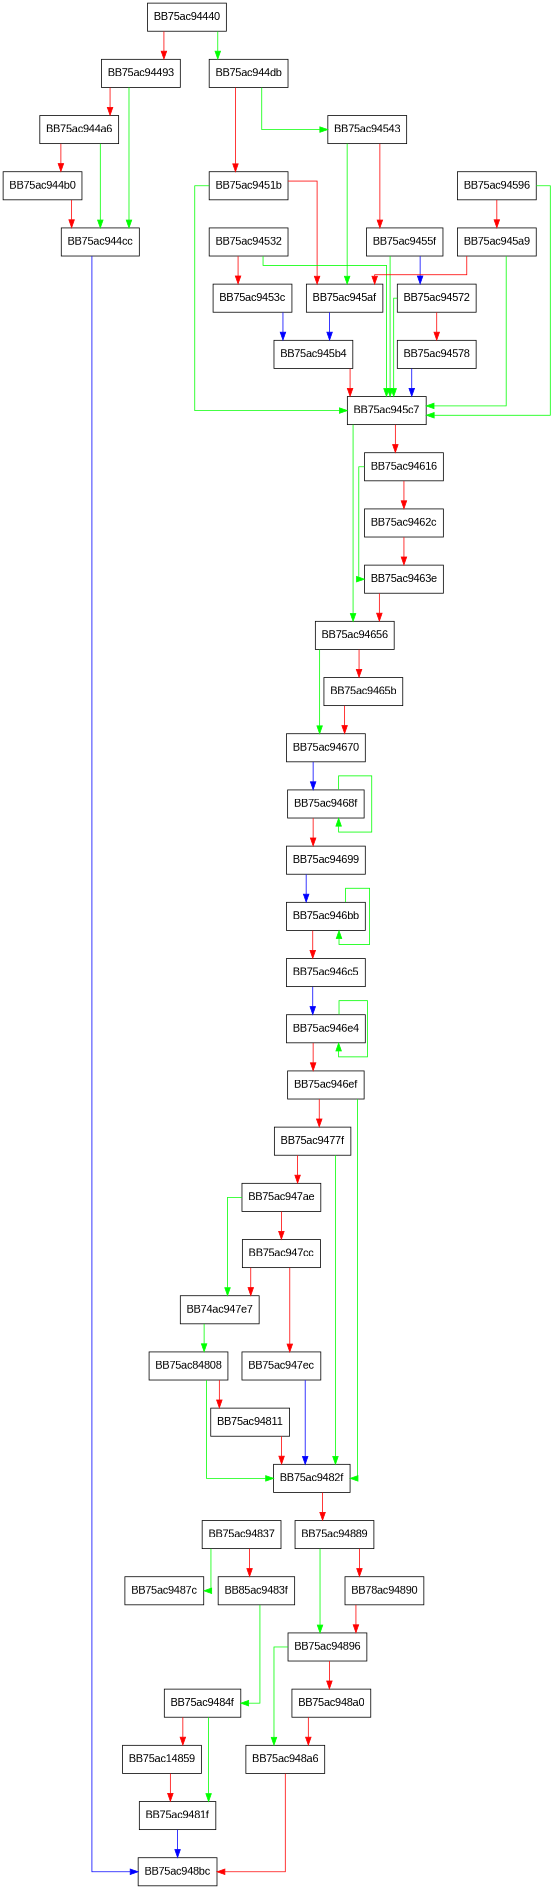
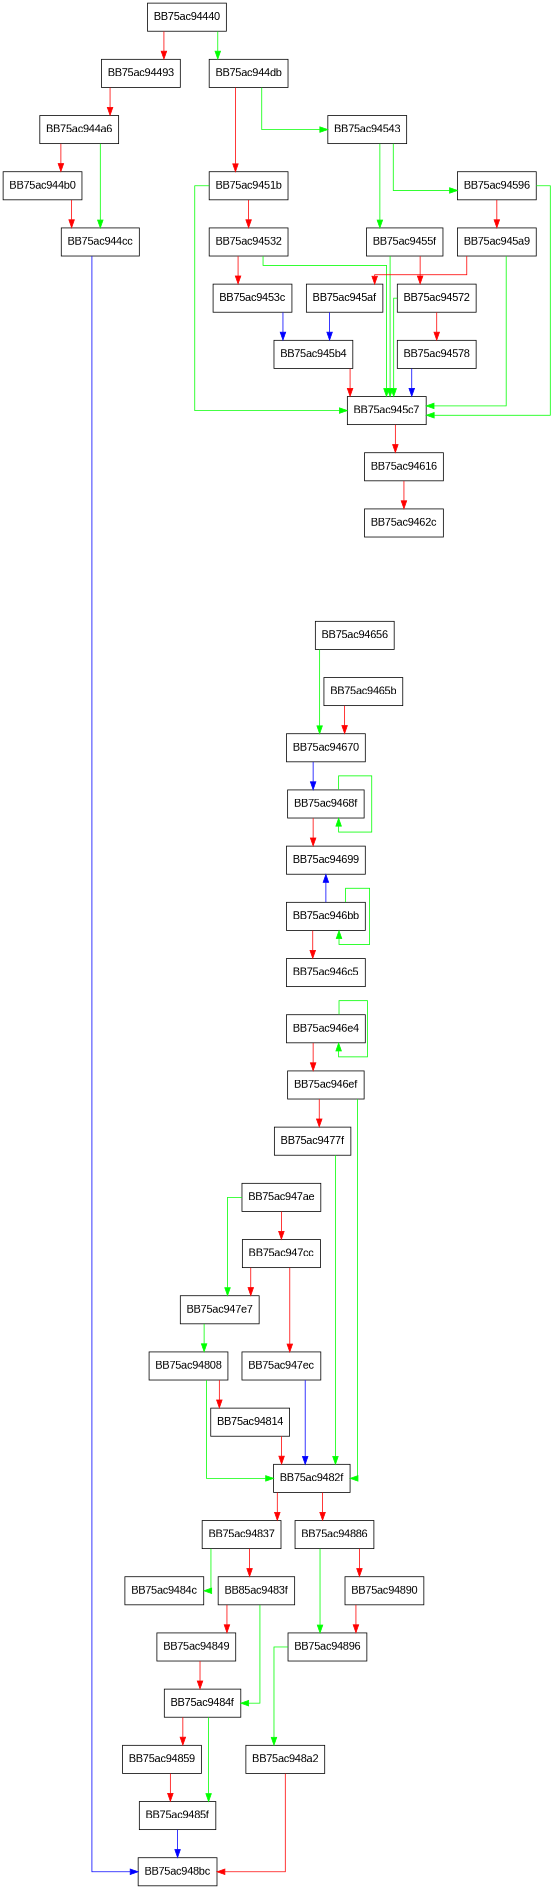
(129, 154) -> none
(380, 182) -> (380, 182)
(347, 210) -> (398, 190)
(317, 214) -> (249, 210)
(420, 266) -> (420, 266)
(353, 519) -> none
(404, 579) -> none
(359, 659) -> none
(306, 884) -> (326, 892)
(313, 997) -> none
(298, 1165) -> none
(220, 1310) -> (220, 1310)
(189, 1366) -> (189, 1366)
(250, 1422) -> (250, 1422)
none -> (277, 1502)
(334, 1535) -> (334, 1535)
(164, 1591) -> (164, 1591)
(384, 1591) -> (384, 1591)
none -> (196, 1647)
(331, 1703) -> none
(162, 1759) -> (162, 1759)
(285, 1759) -> (285, 1759)
(178, 1816) -> (178, 1816)
